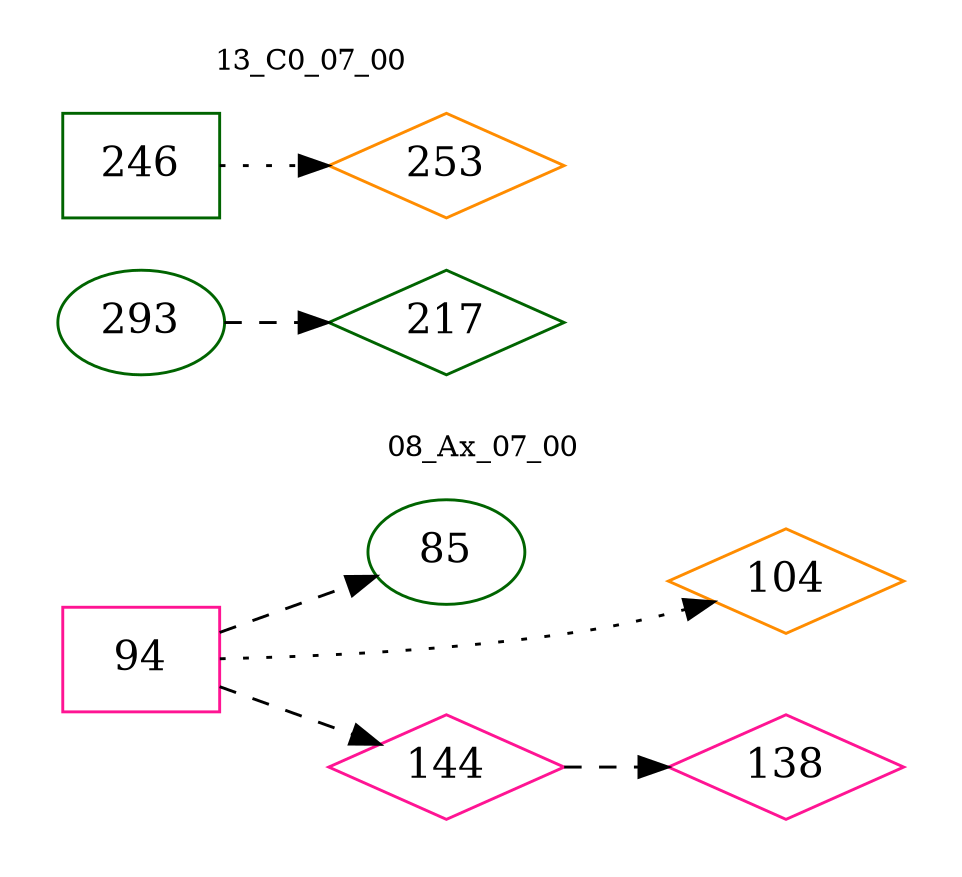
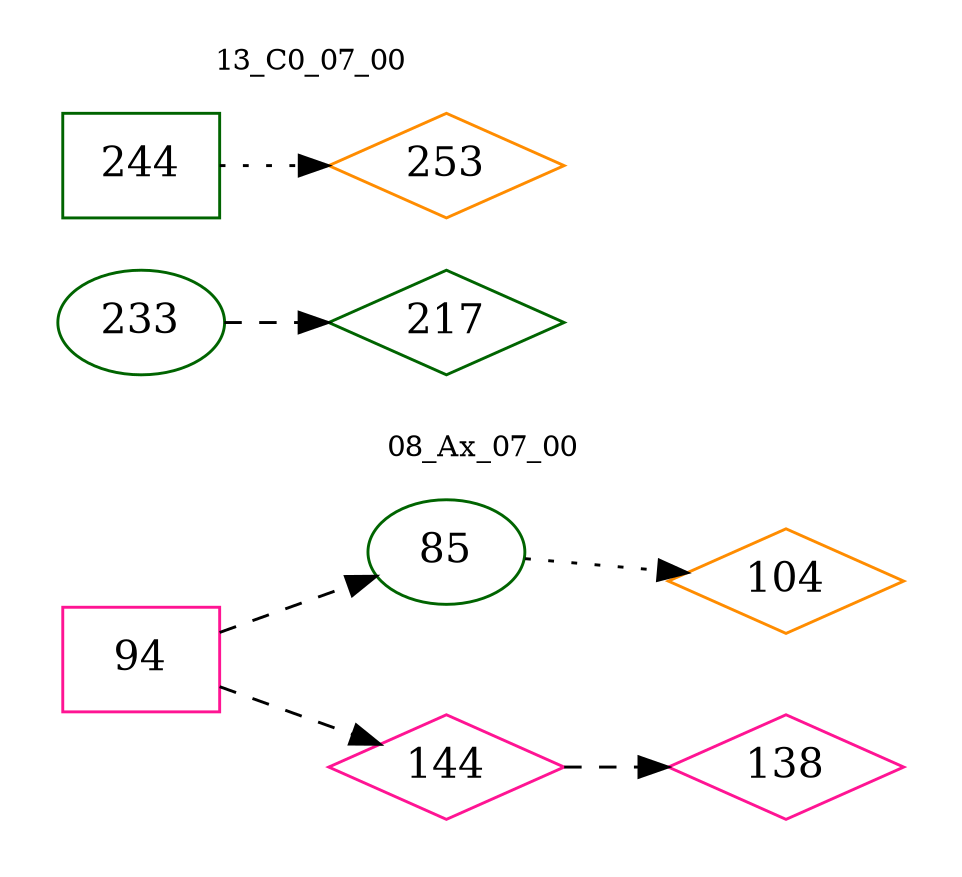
(141, 166) -> (141, 166)
(141, 323) -> (141, 323)
(454, 646) -> (591, 564)
